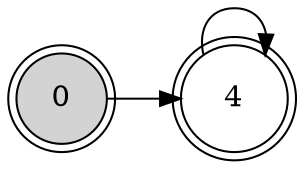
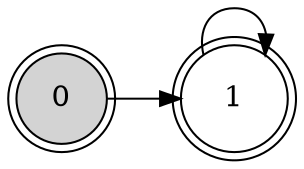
(234, 99) -> (234, 99)
